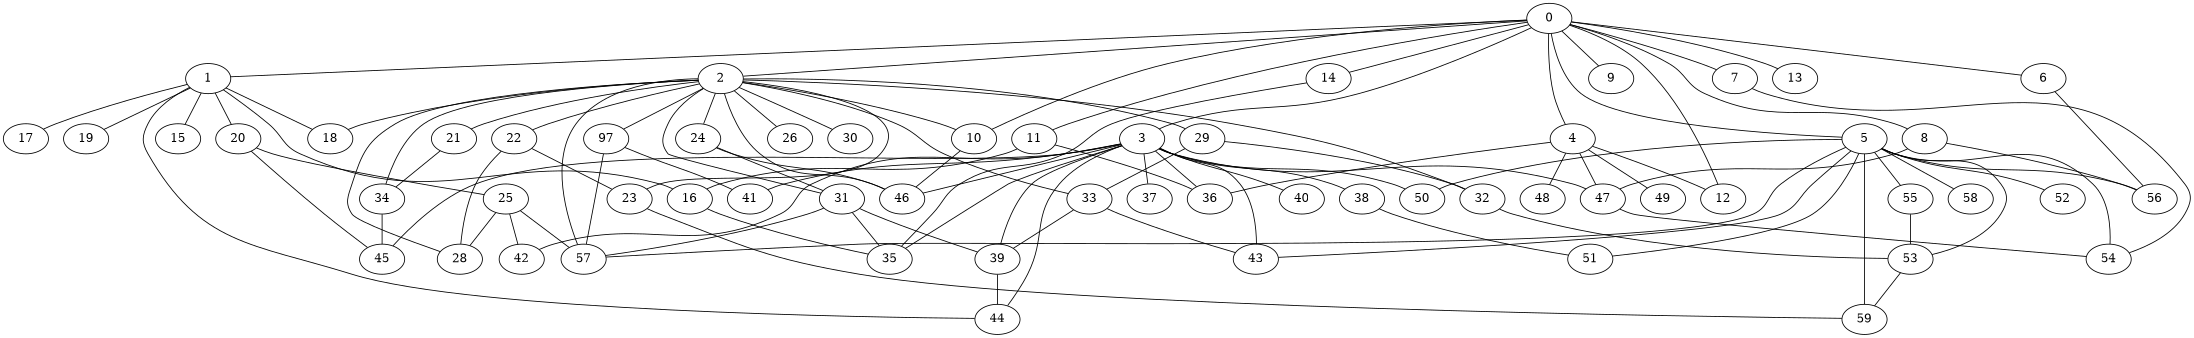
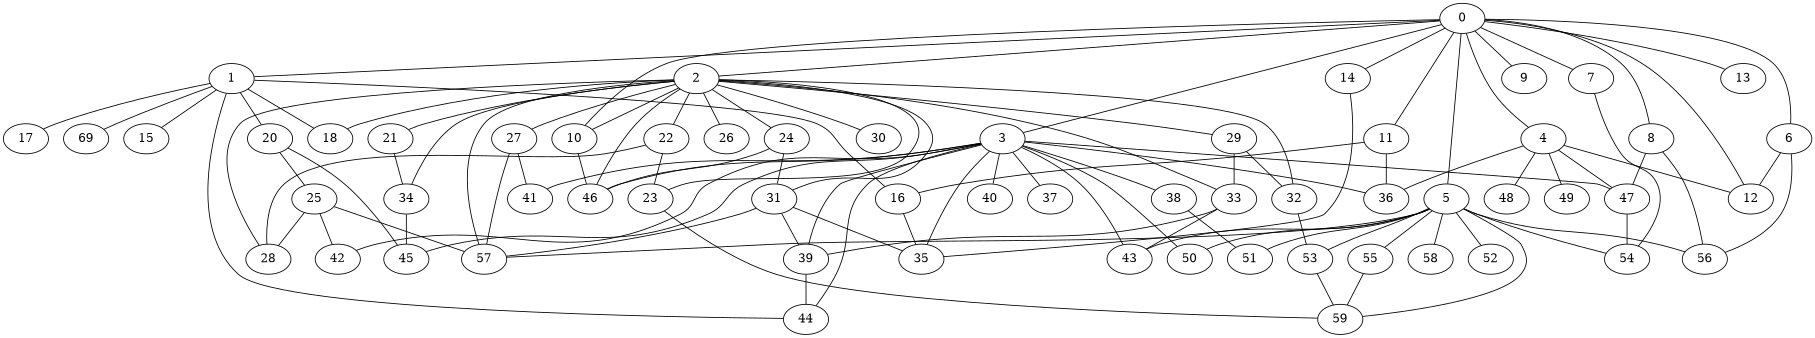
(86, 139) -> (86, 139)
(606, 139) -> (514, 139)
none -> (1770, 169)
(1911, 229) -> (1355, 289)
